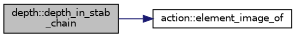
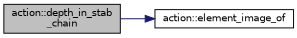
(61, 19) -> (62, 19)
